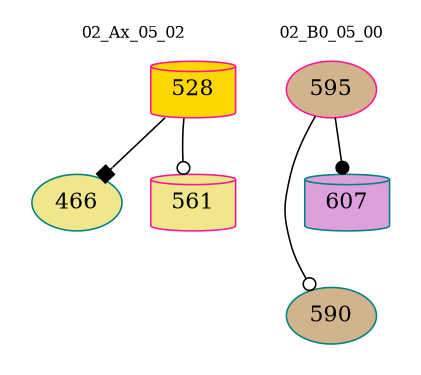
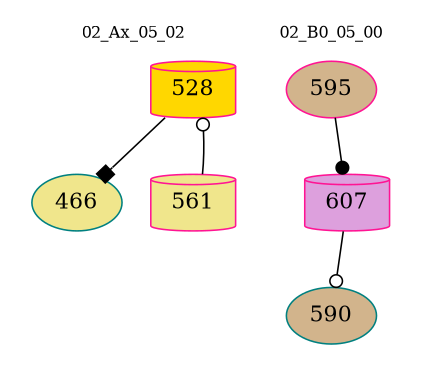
(183, 140) -> (204, 153)
(286, 196) -> (340, 253)
(347, 203) -> (347, 203)
